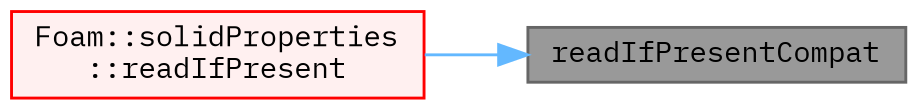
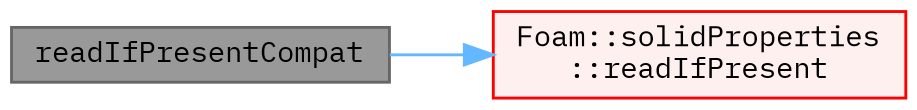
(461, 55) -> (427, 55)
